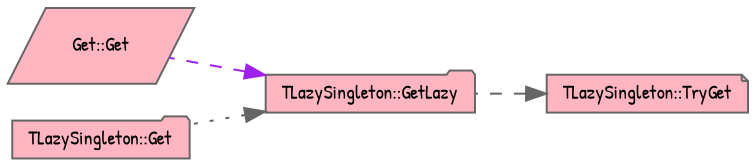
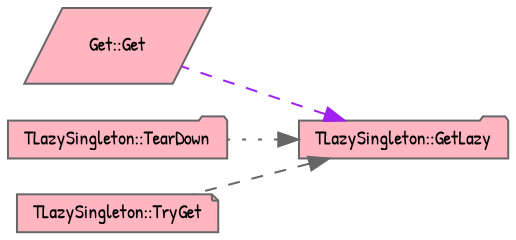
(501, 94) -> (251, 179)
(101, 140) -> (118, 140)
